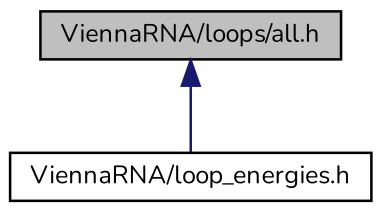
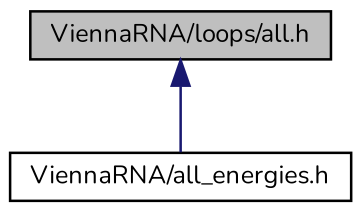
(191, 177) -> (181, 177)
